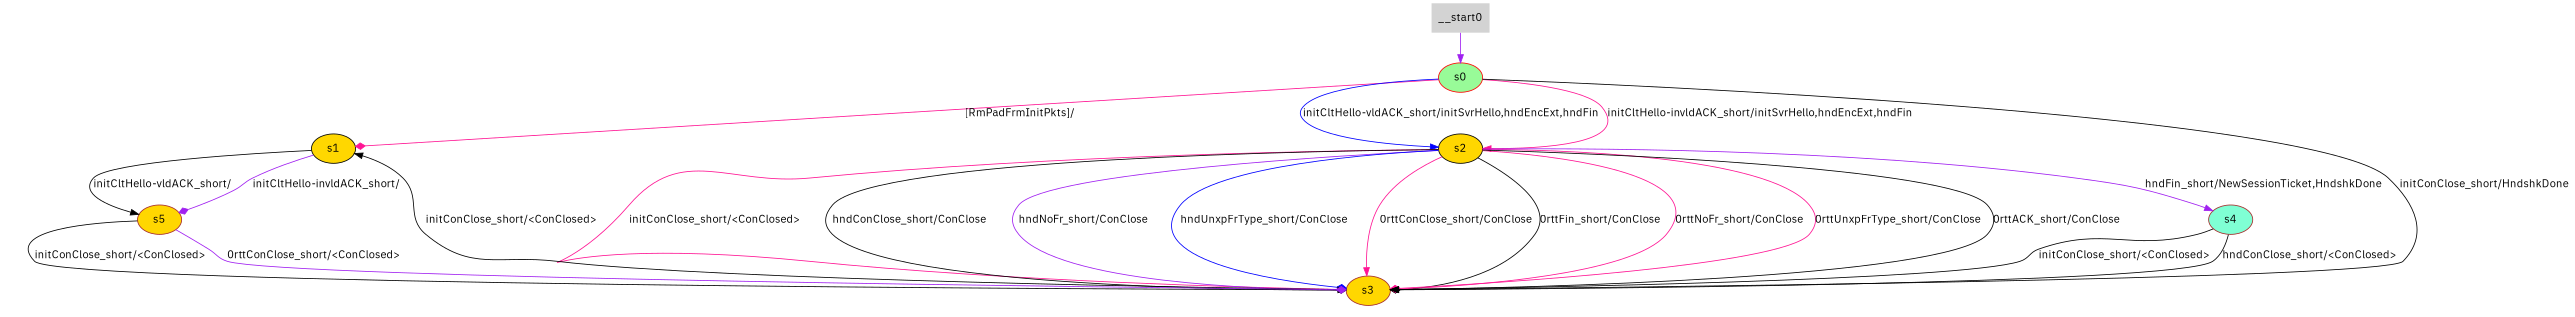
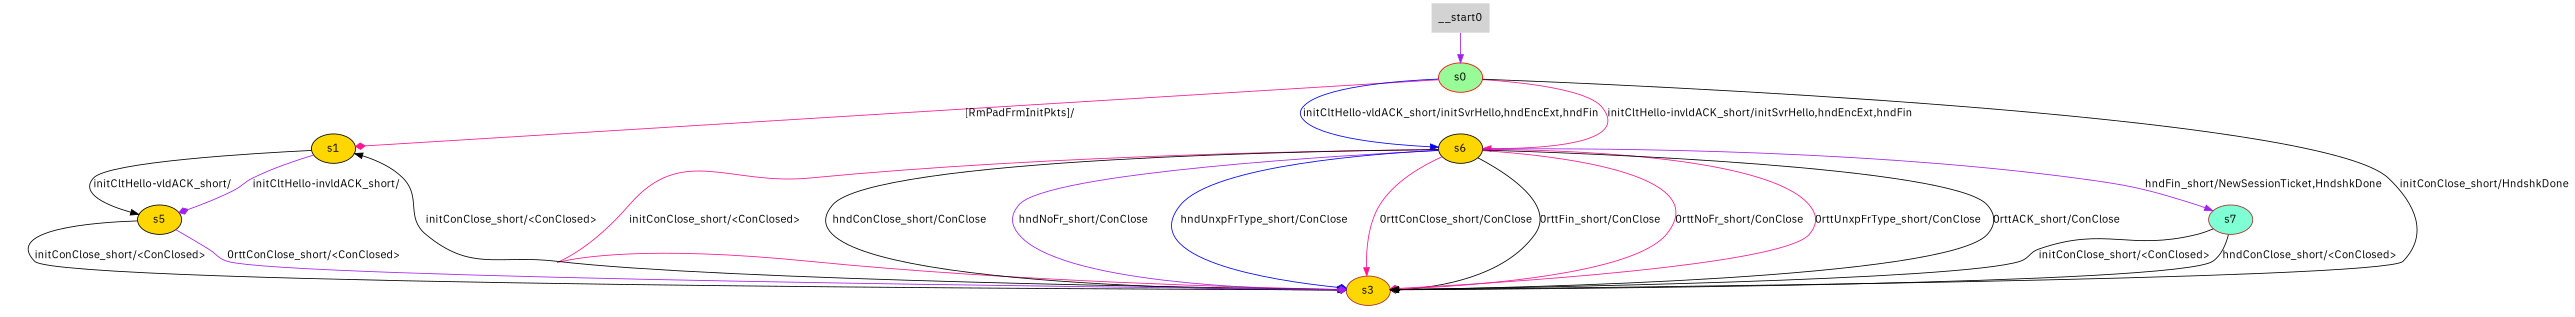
(1461, 149) -> (1461, 149)
(160, 220) -> (160, 220)
(2231, 220) -> (2231, 220)
